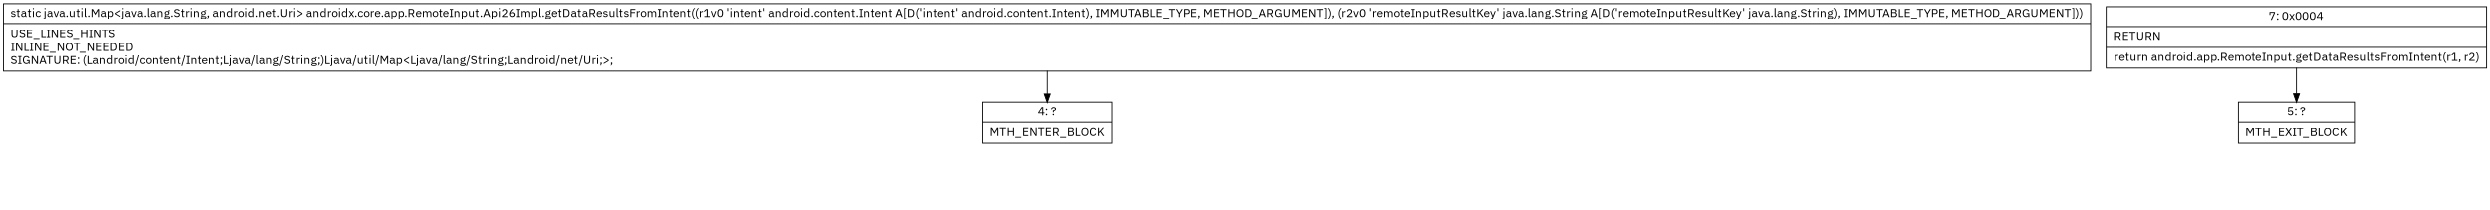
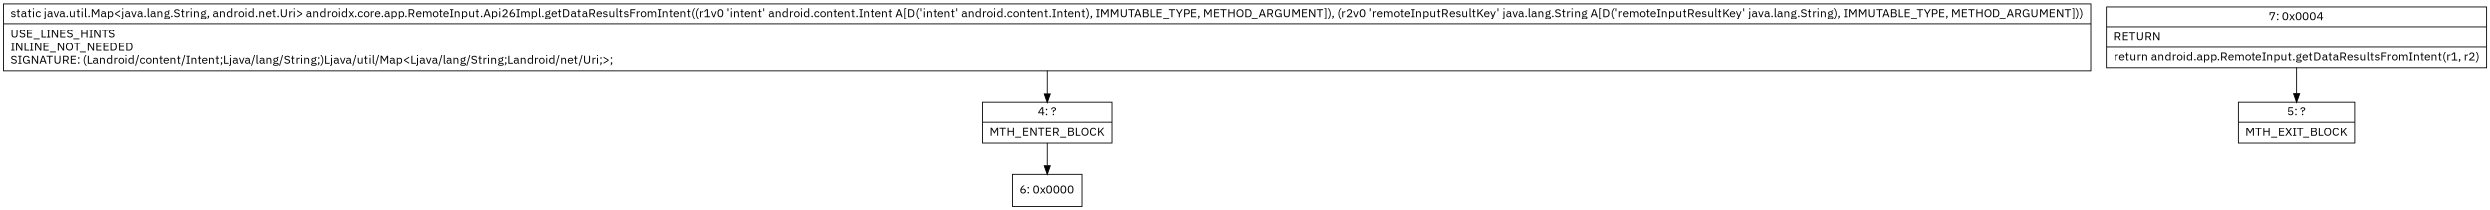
none -> (1047, 190)
